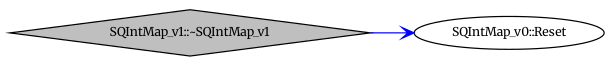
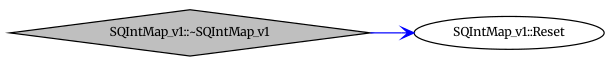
(509, 33) -> (509, 33)
